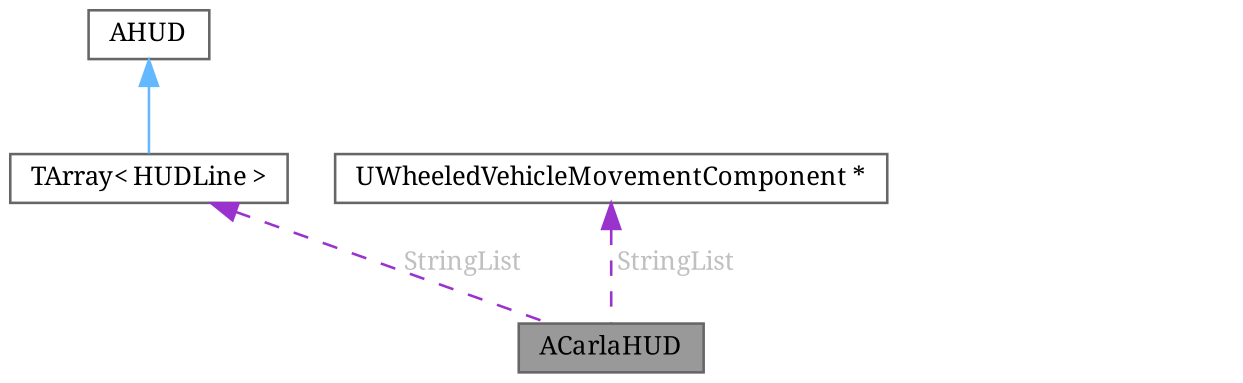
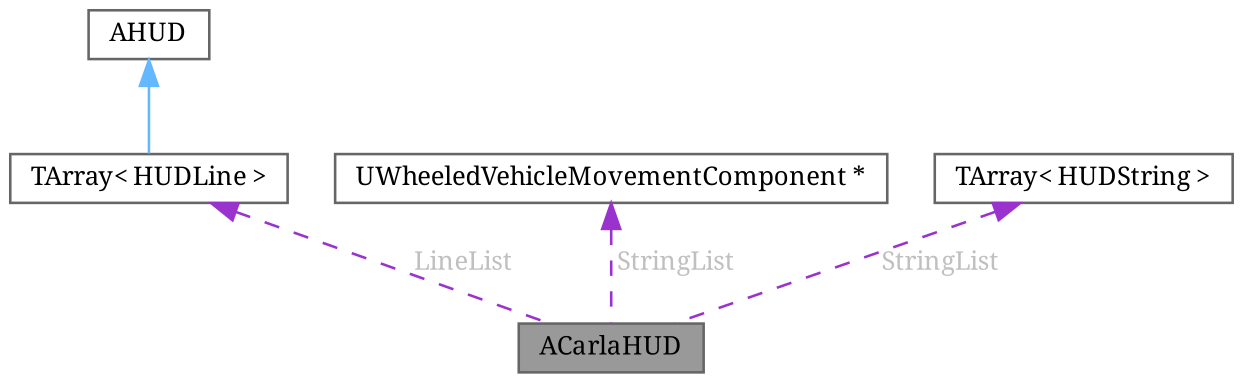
none -> (1084, 178)
(461, 263) -> (461, 263)
